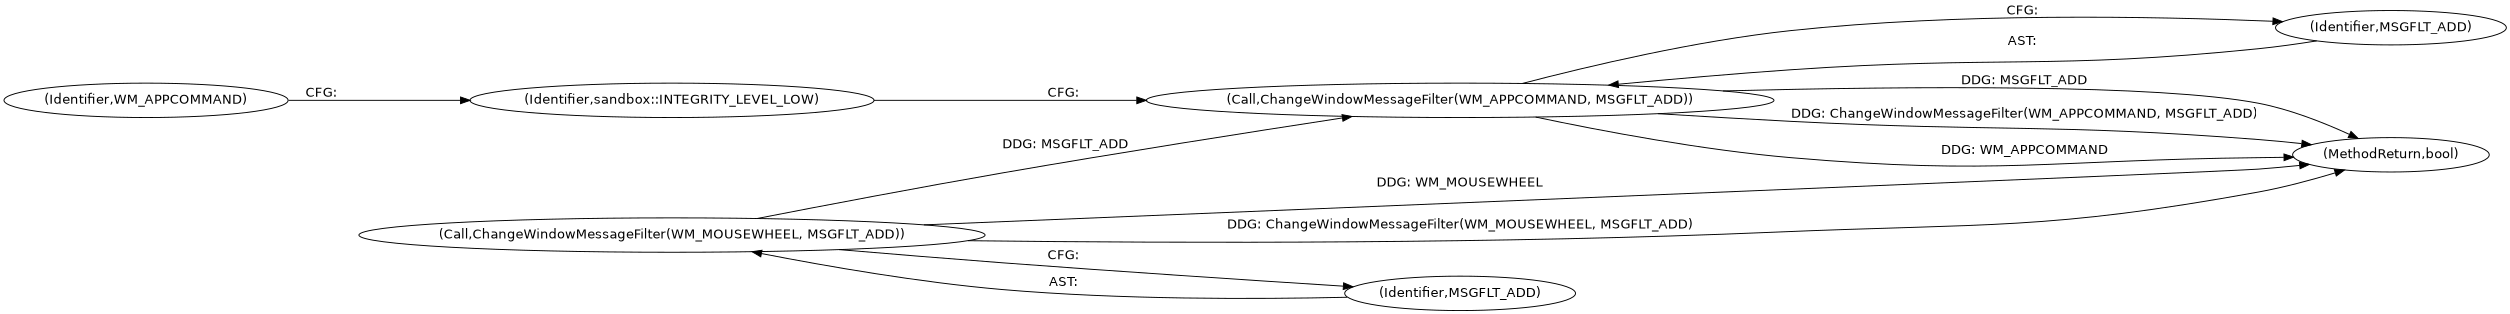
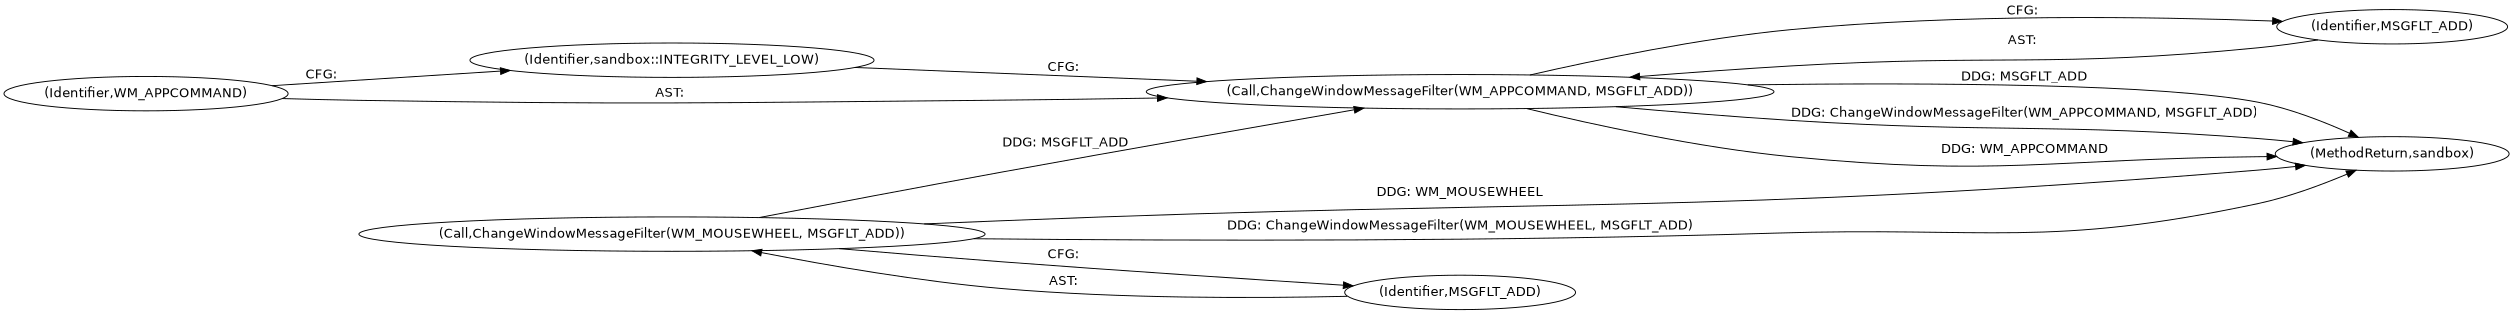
none -> (720, 103)
(2391, 155) -> (2392, 154)
